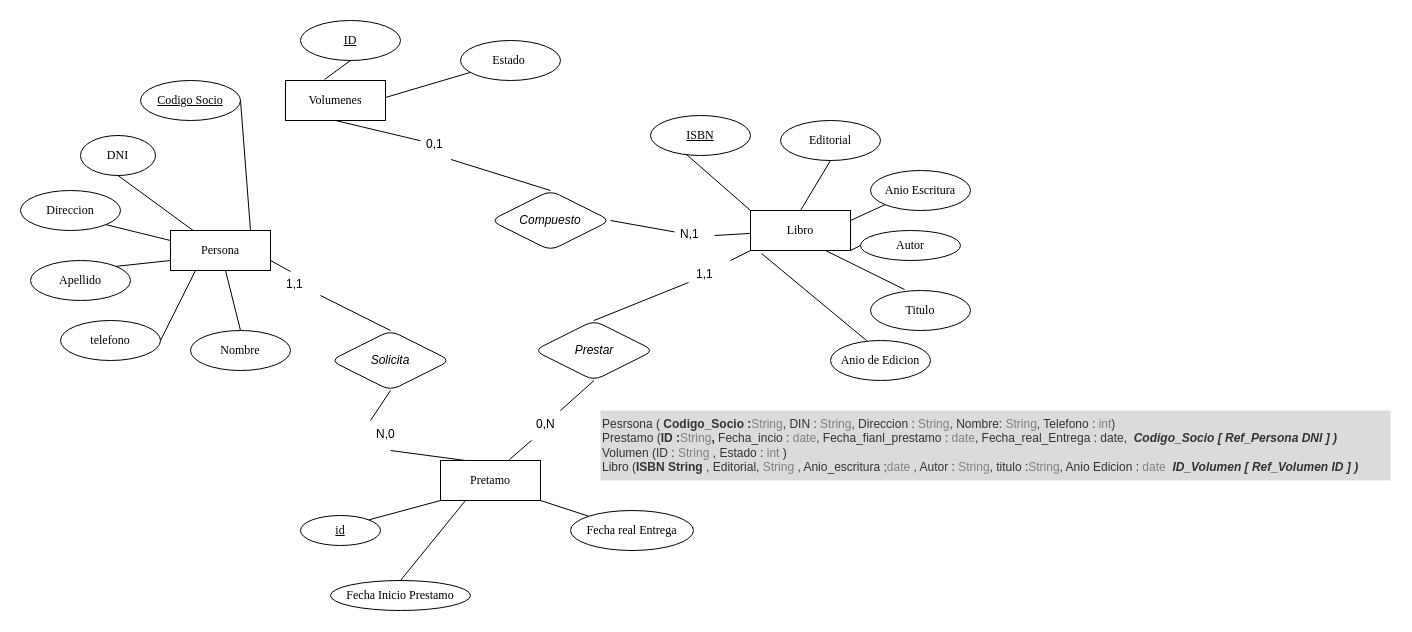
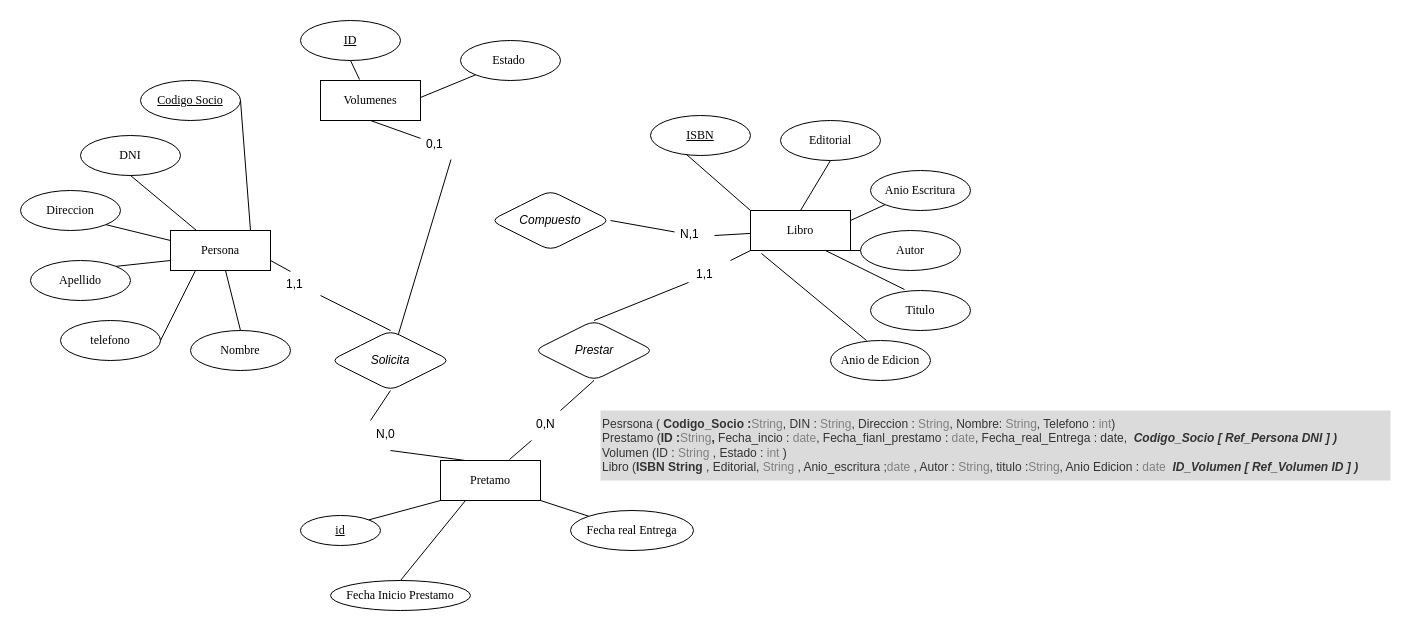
(336, 101) -> (371, 101)
(118, 156) -> (131, 156)
(501, 175) -> (425, 247)
(911, 246) -> (911, 251)
